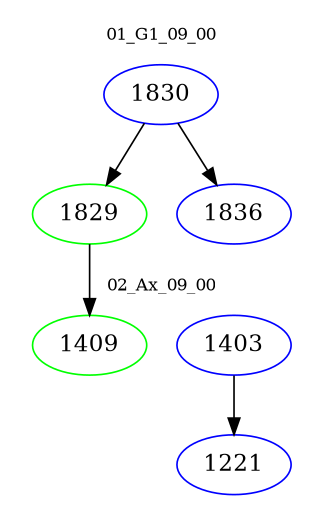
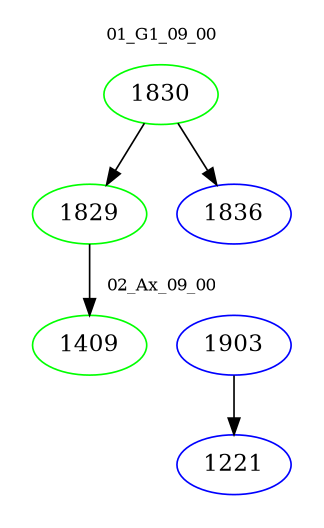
(161, 95) -> (161, 95)
(234, 345) -> (234, 345)
